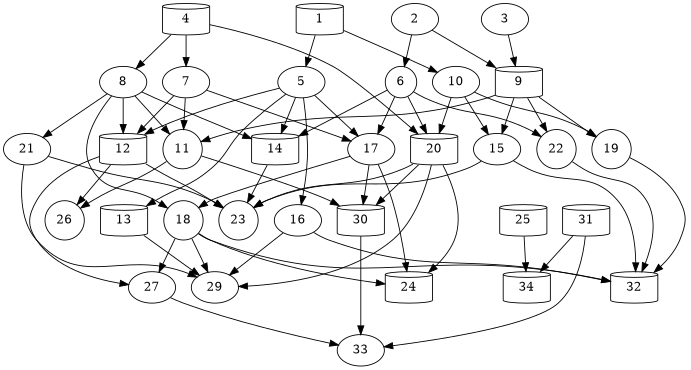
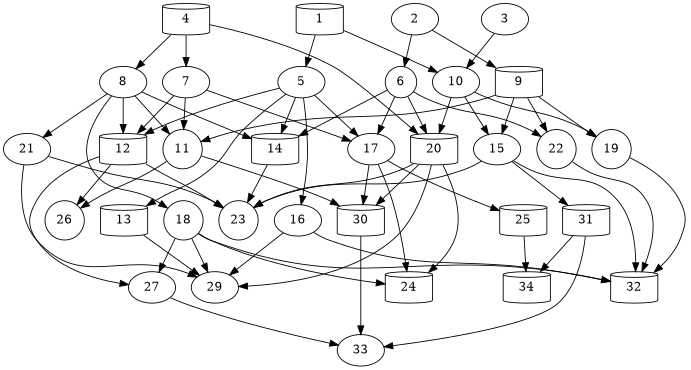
(511, 46) -> (483, 47)
(285, 176) -> (439, 186)
none -> (536, 181)
